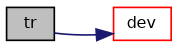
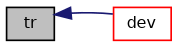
(75, 35) -> (92, 13)
